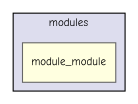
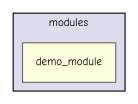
(69, 63) -> (69, 63)
